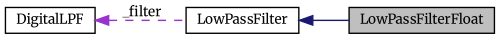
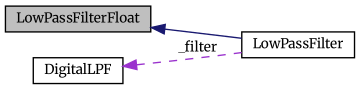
(331, 20) -> (203, 34)
